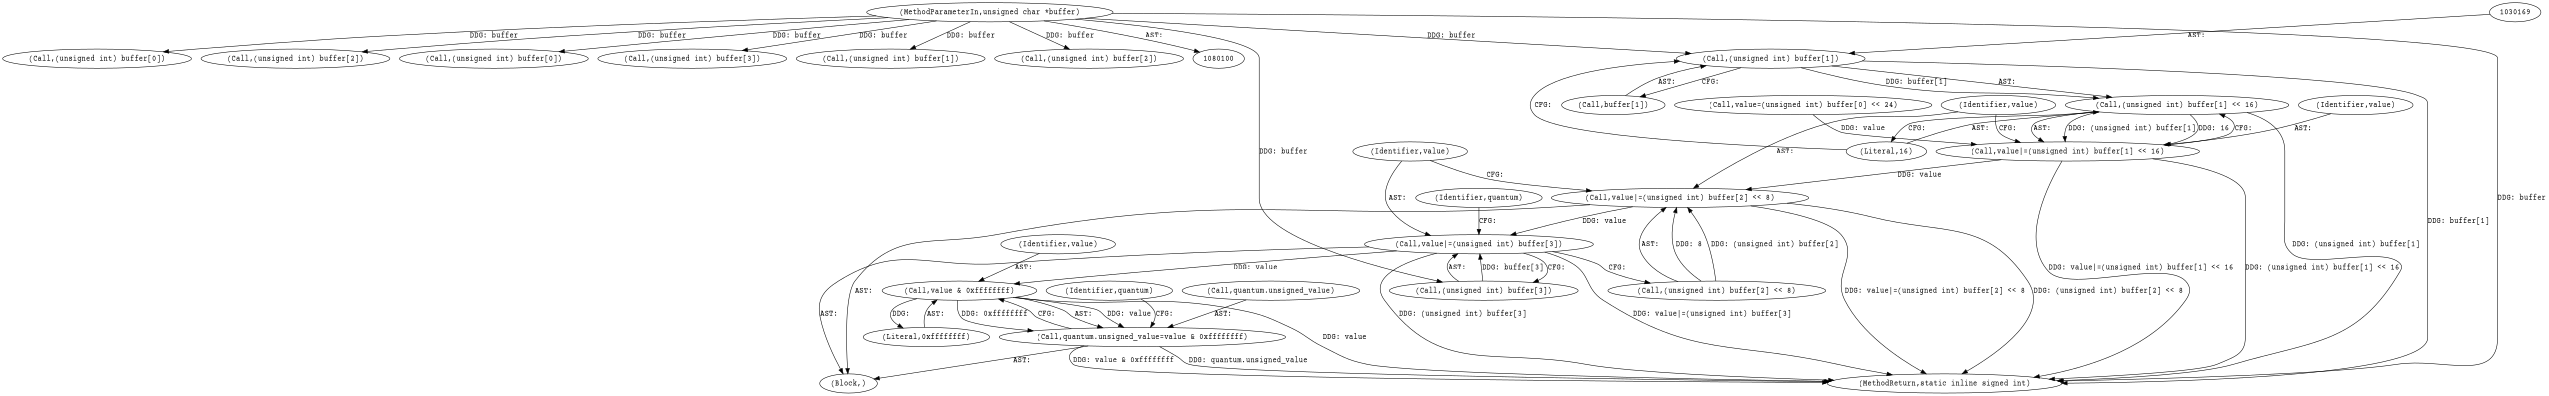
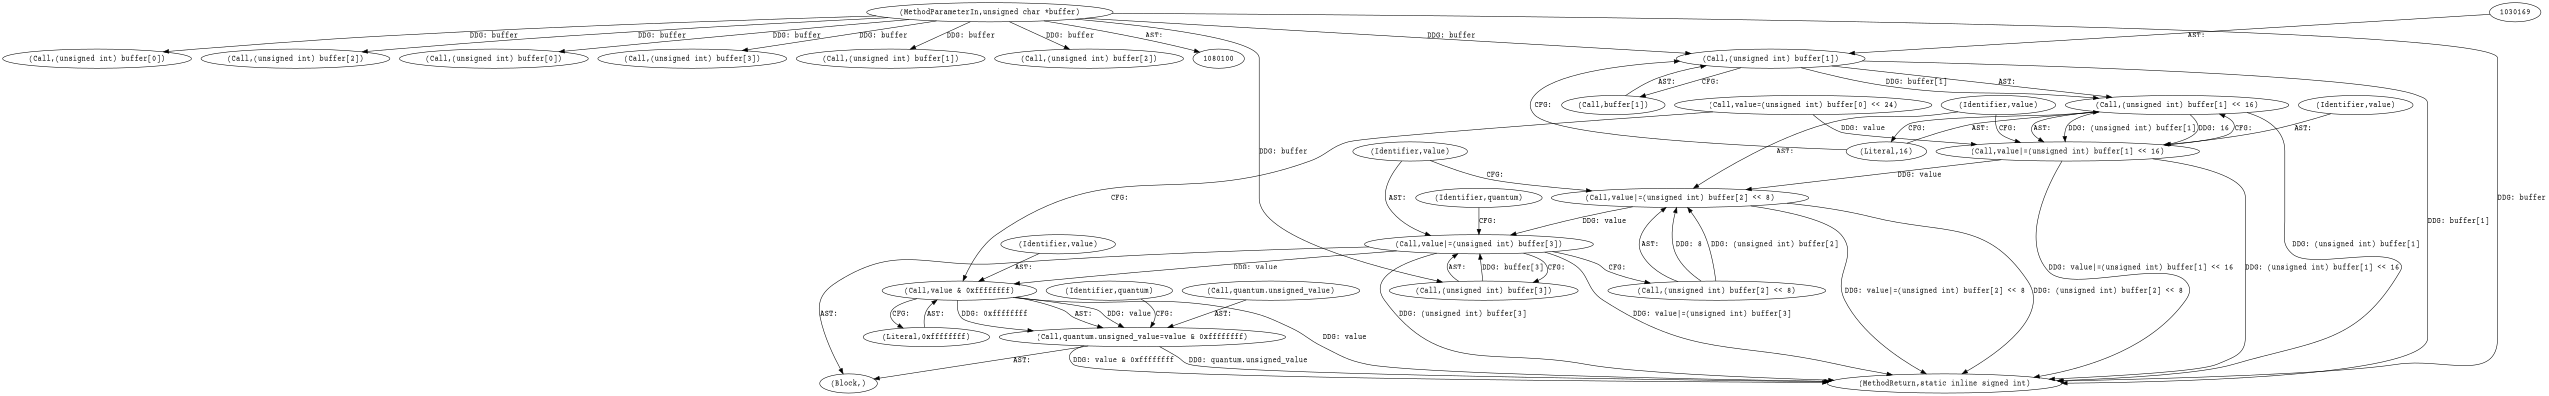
(1171, 212) -> none
(903, 314) -> (903, 314)
(1036, 317) -> (1323, 154)
